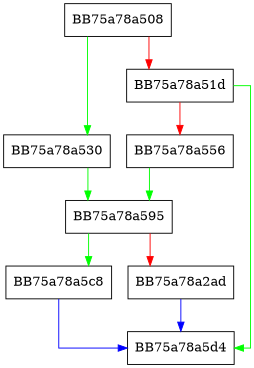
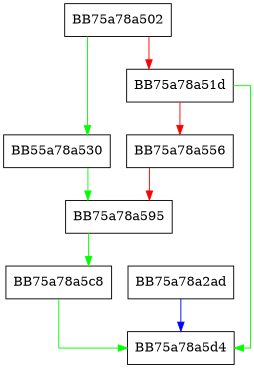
(118, 20) -> (118, 20)
(57, 151) -> (57, 151)
(149, 179) -> (149, 179)
(150, 245) -> none
(64, 348) -> (64, 348)
